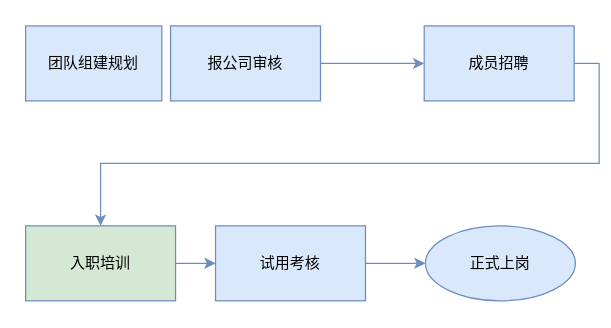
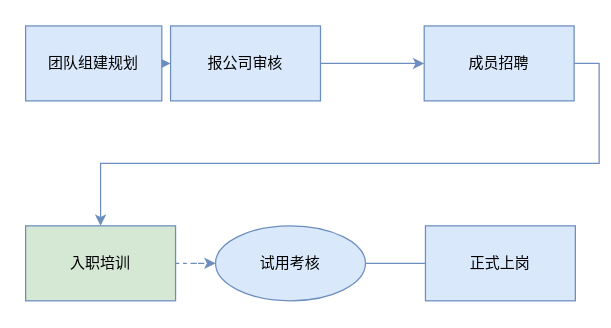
none -> (162, 63)
(199, 263) -> (199, 263)
(291, 263) -> (291, 263)
(416, 263) -> (419, 263)
(501, 263) -> (501, 263)
